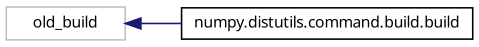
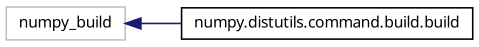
(66, 23) -> (66, 23)
